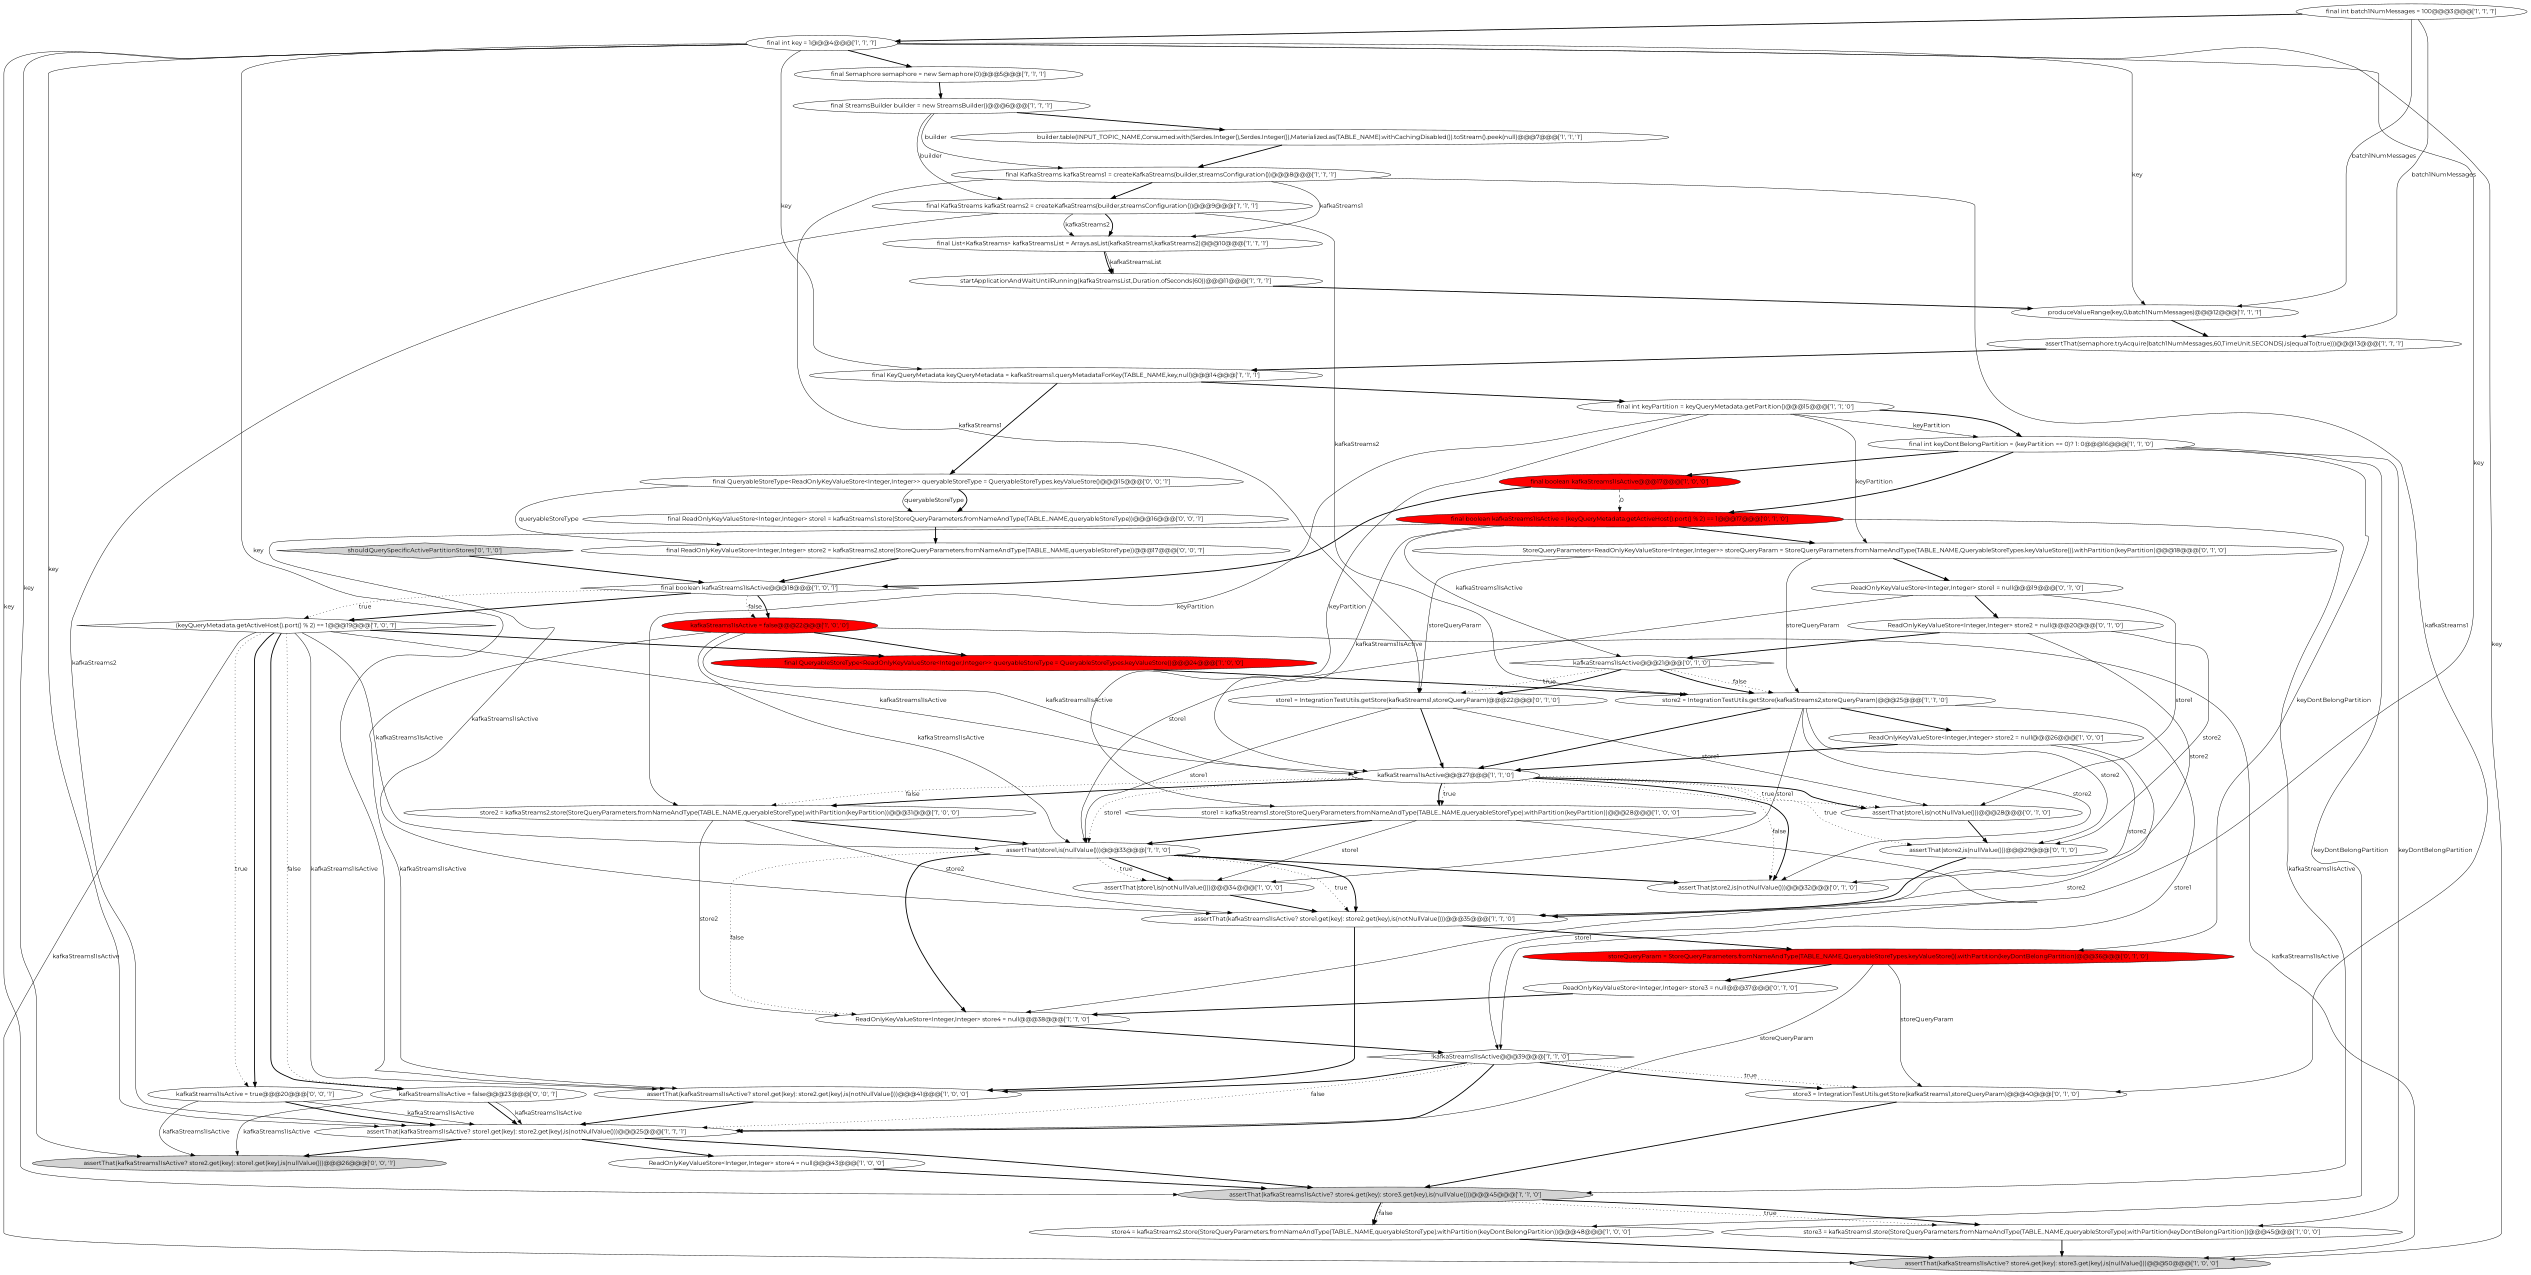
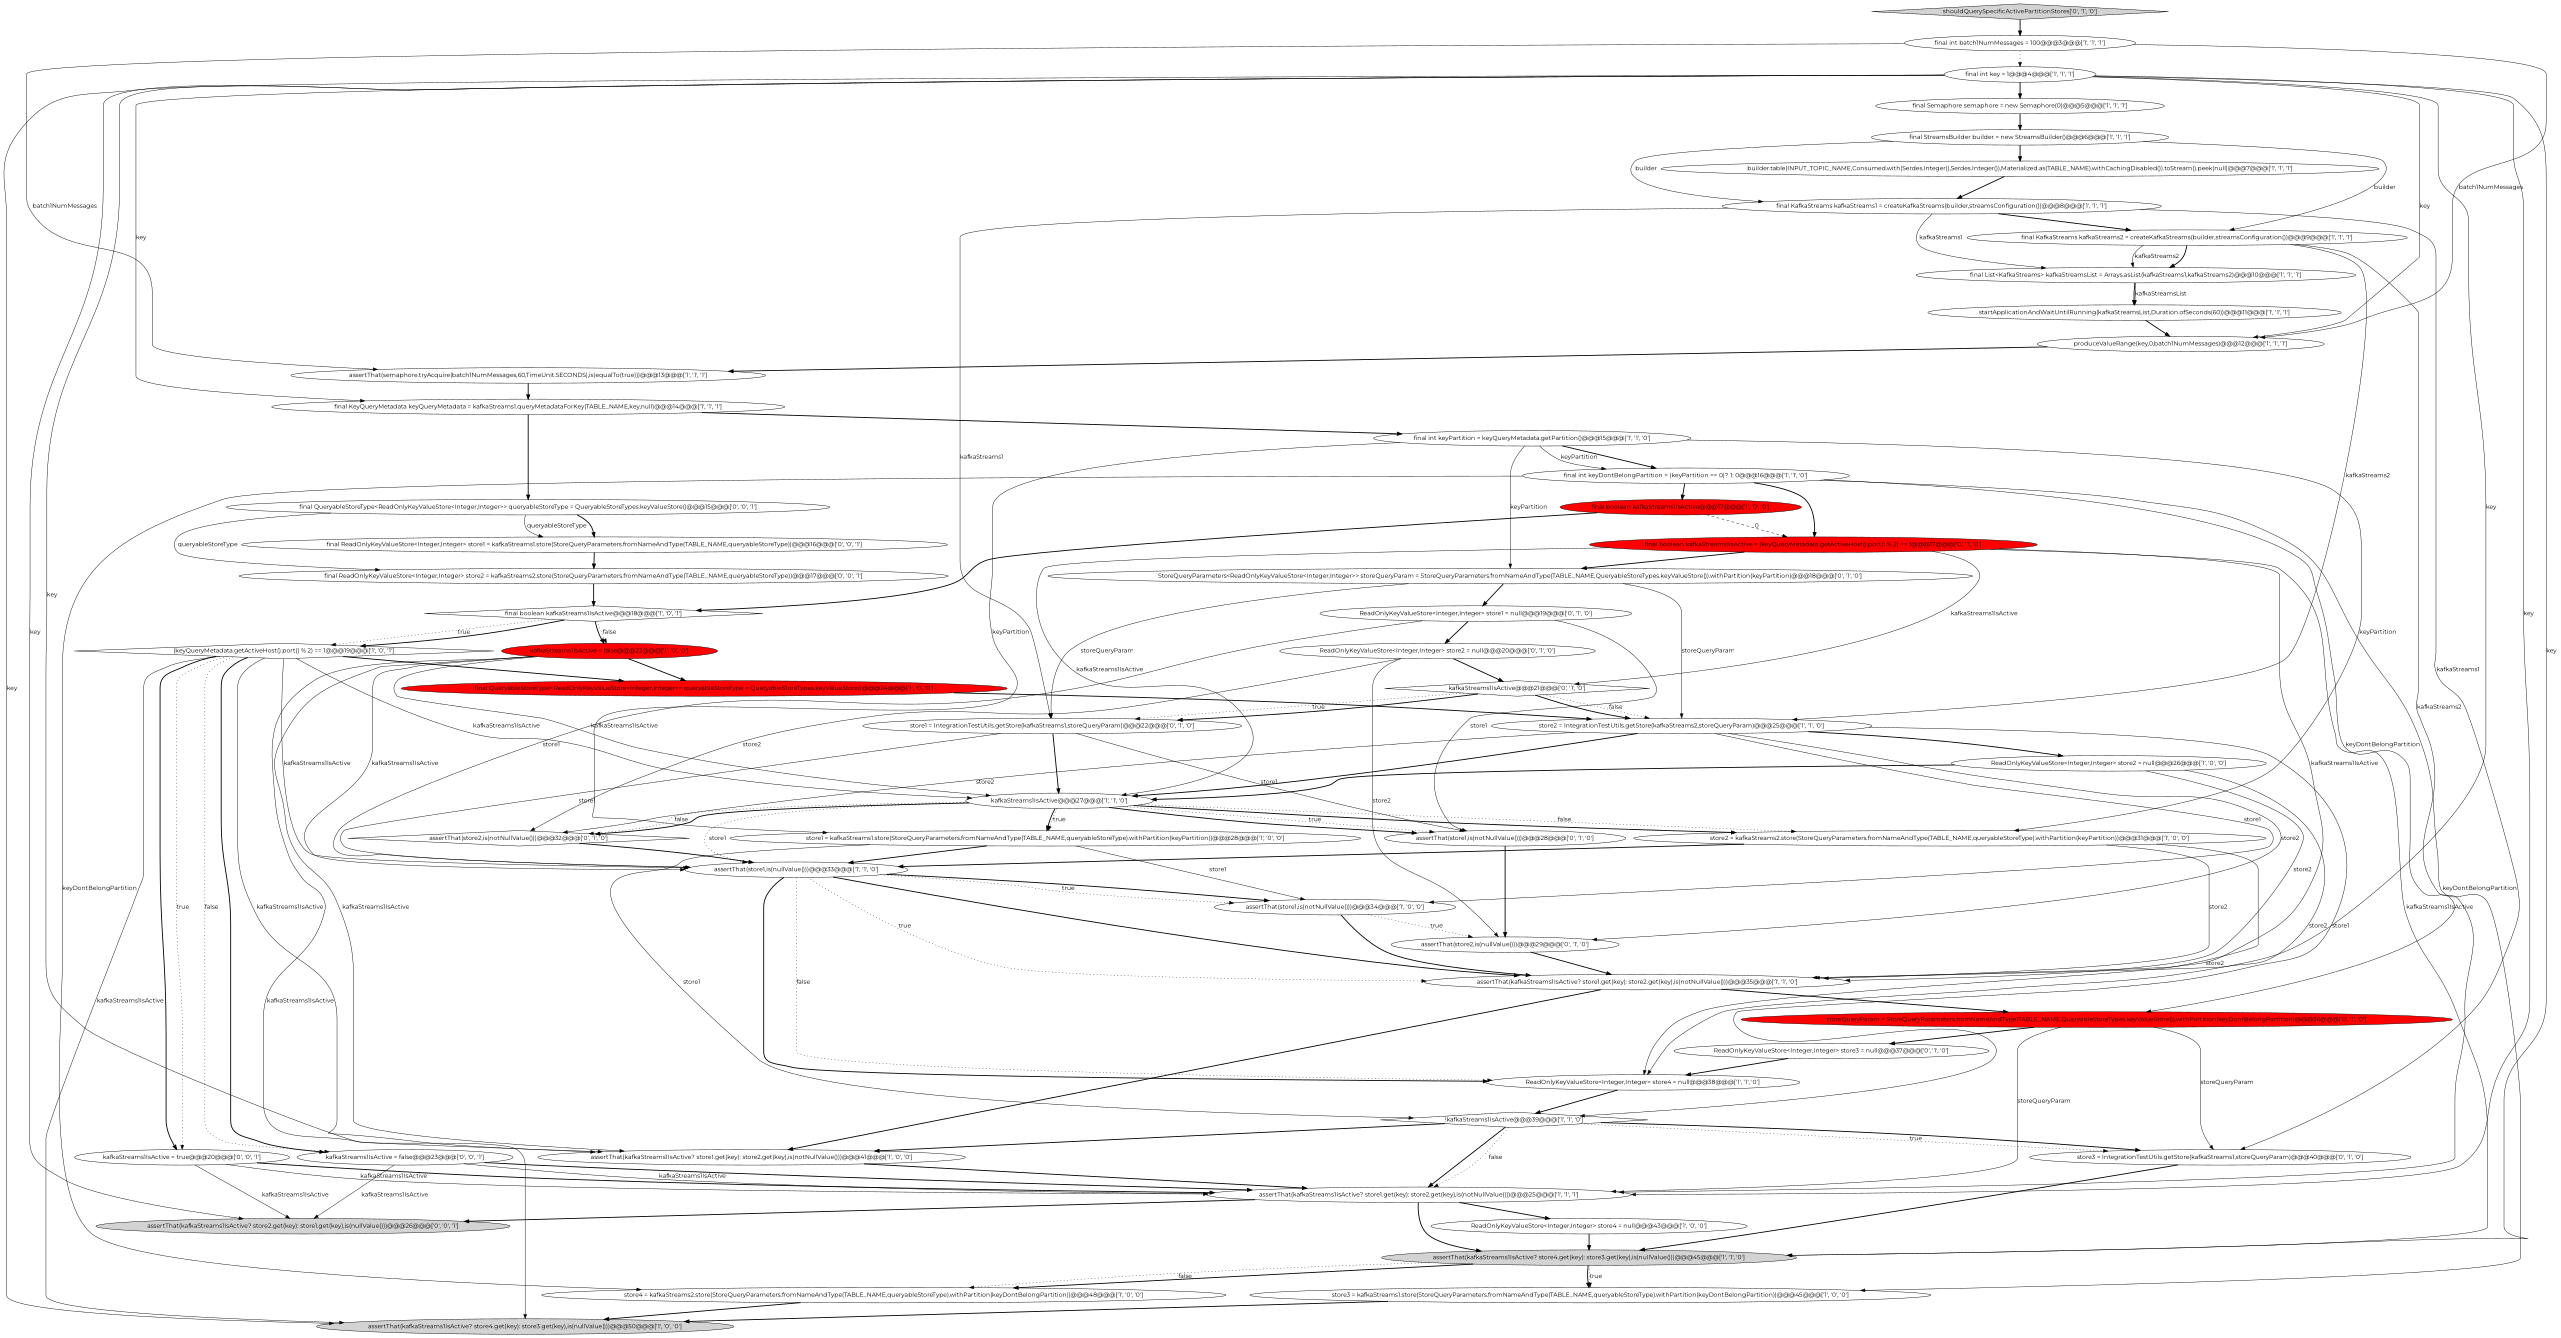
(1601, 28) -> (2020, 57)
(584, 569) -> (2020, 25)
(1747, 794) -> (1418, 925)
(1399, 867) -> (664, 851)
(1768, 888) -> (519, 838)
